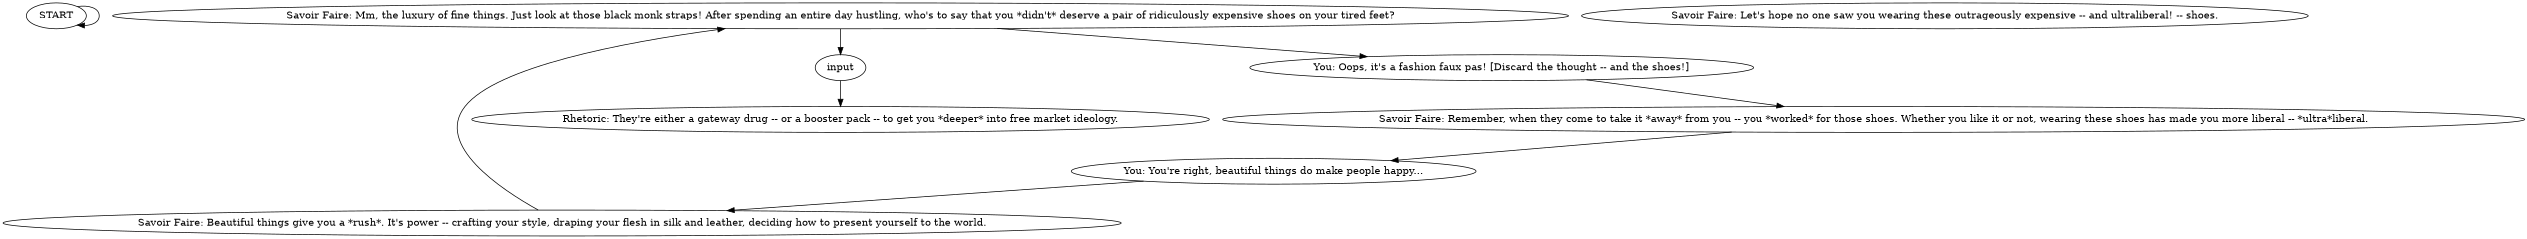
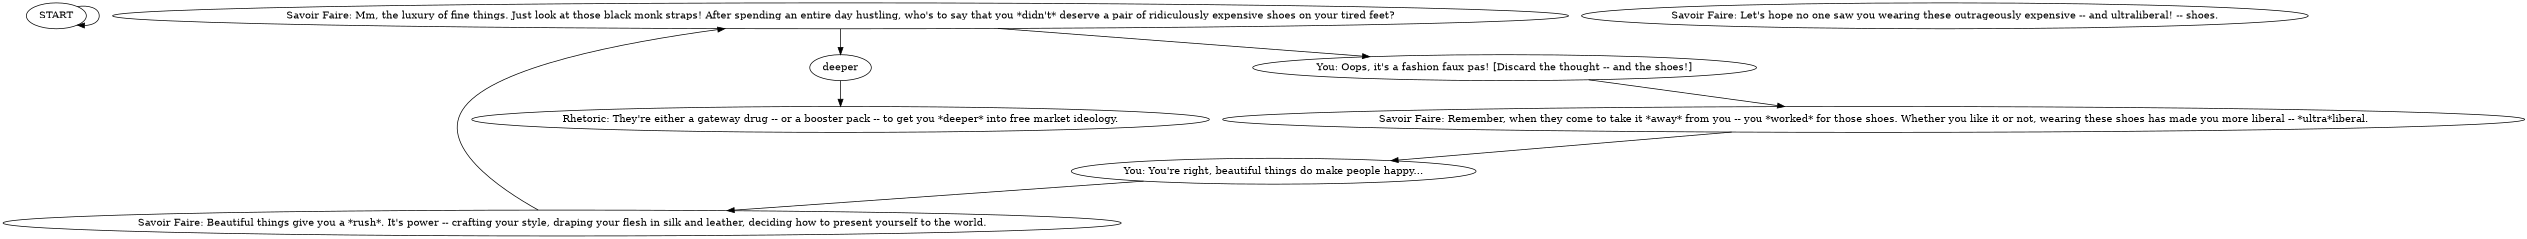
(841, 68) -> (841, 68)
